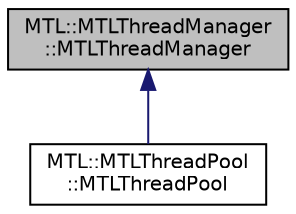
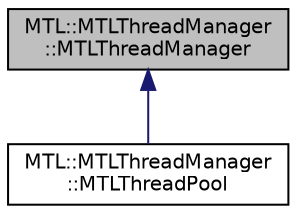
(148, 174) -> (148, 174)
